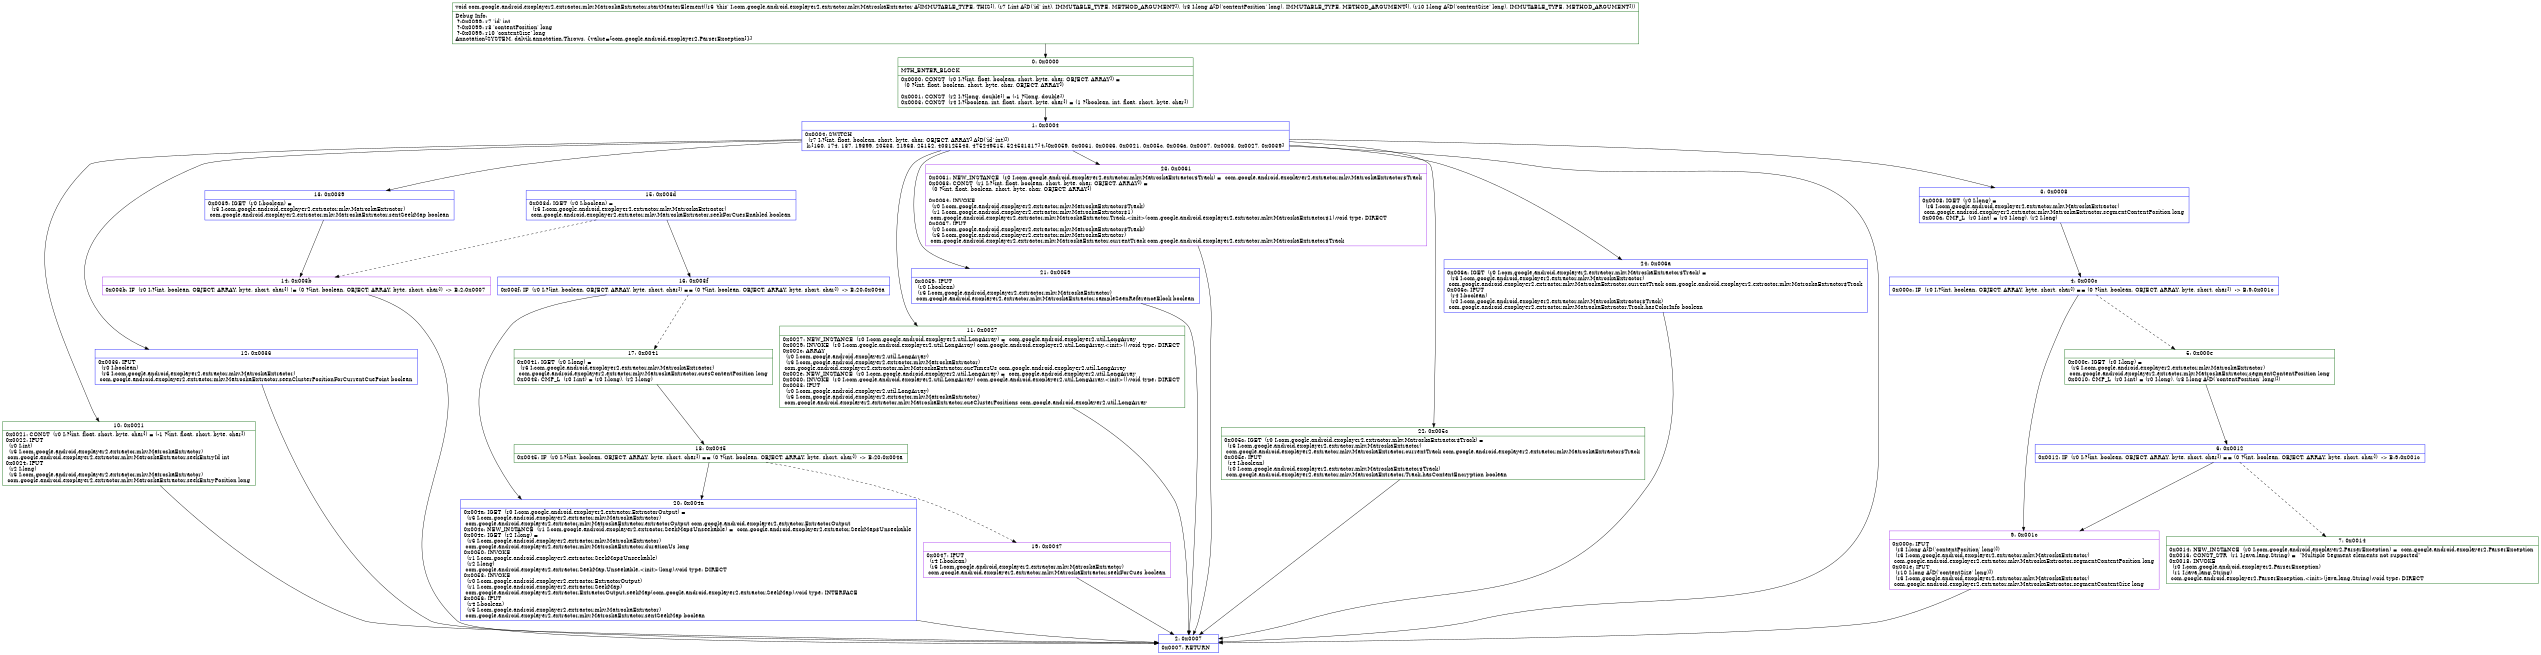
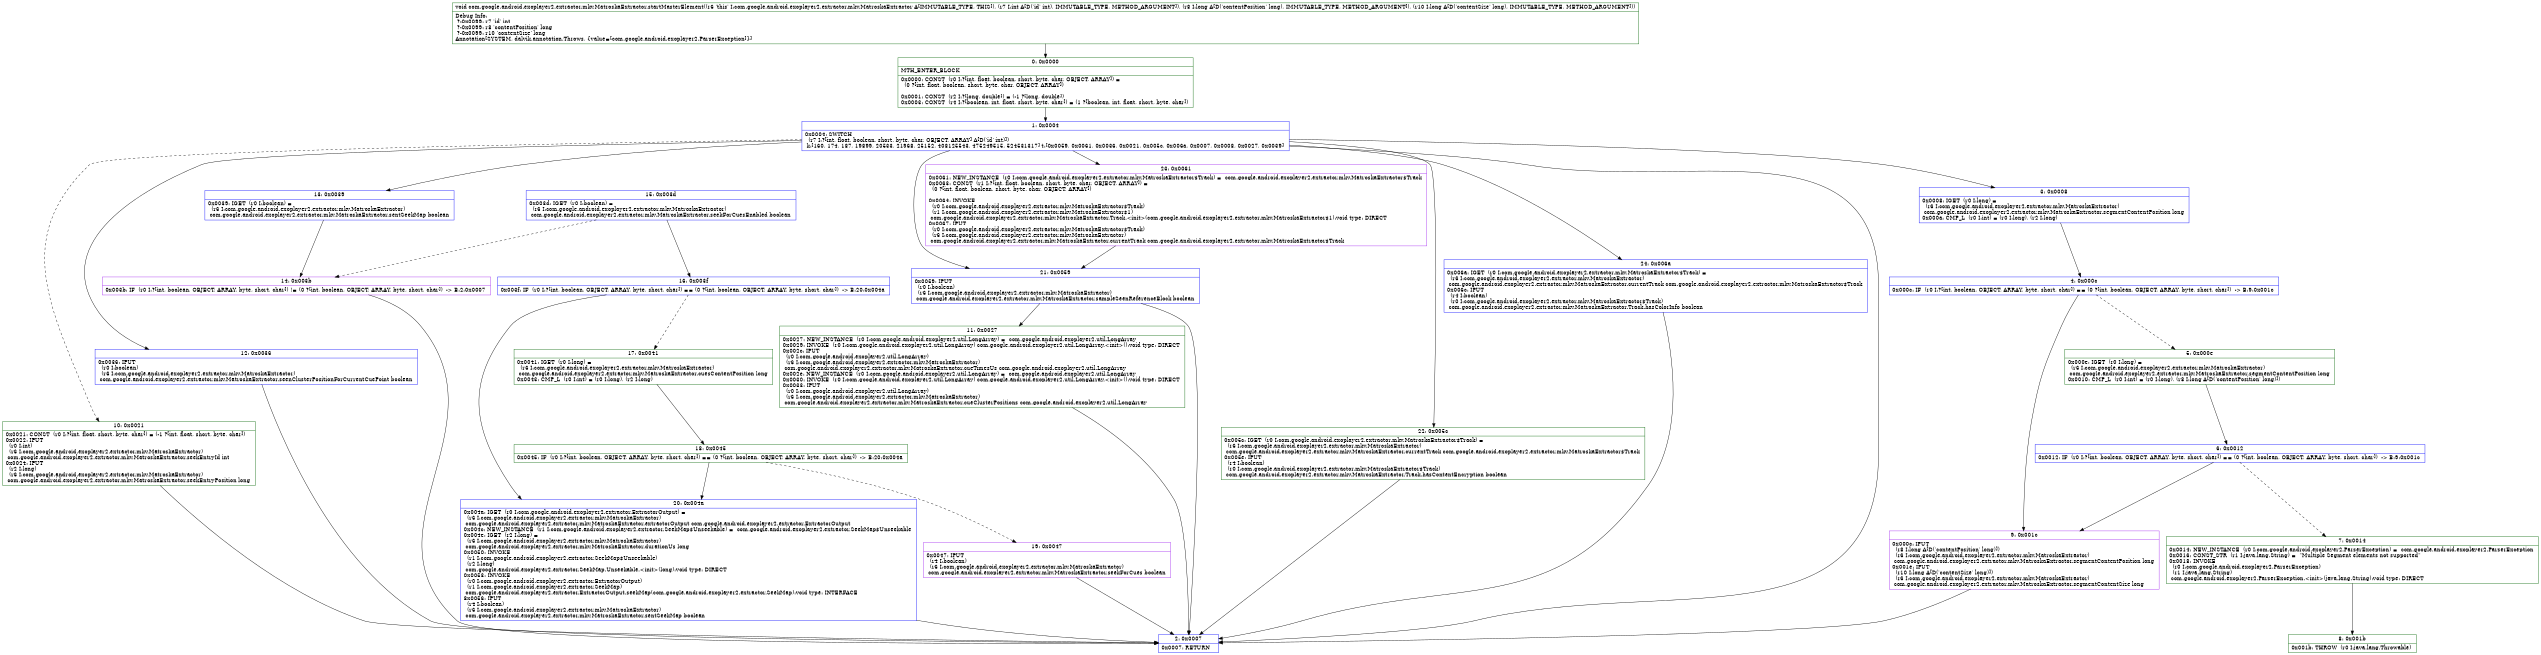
(307, 150) -> (307, 150)
(897, 228) -> (1031, 313)
(806, 351) -> (803, 351)
(1210, 439) -> (1100, 256)
none -> (2352, 644)
